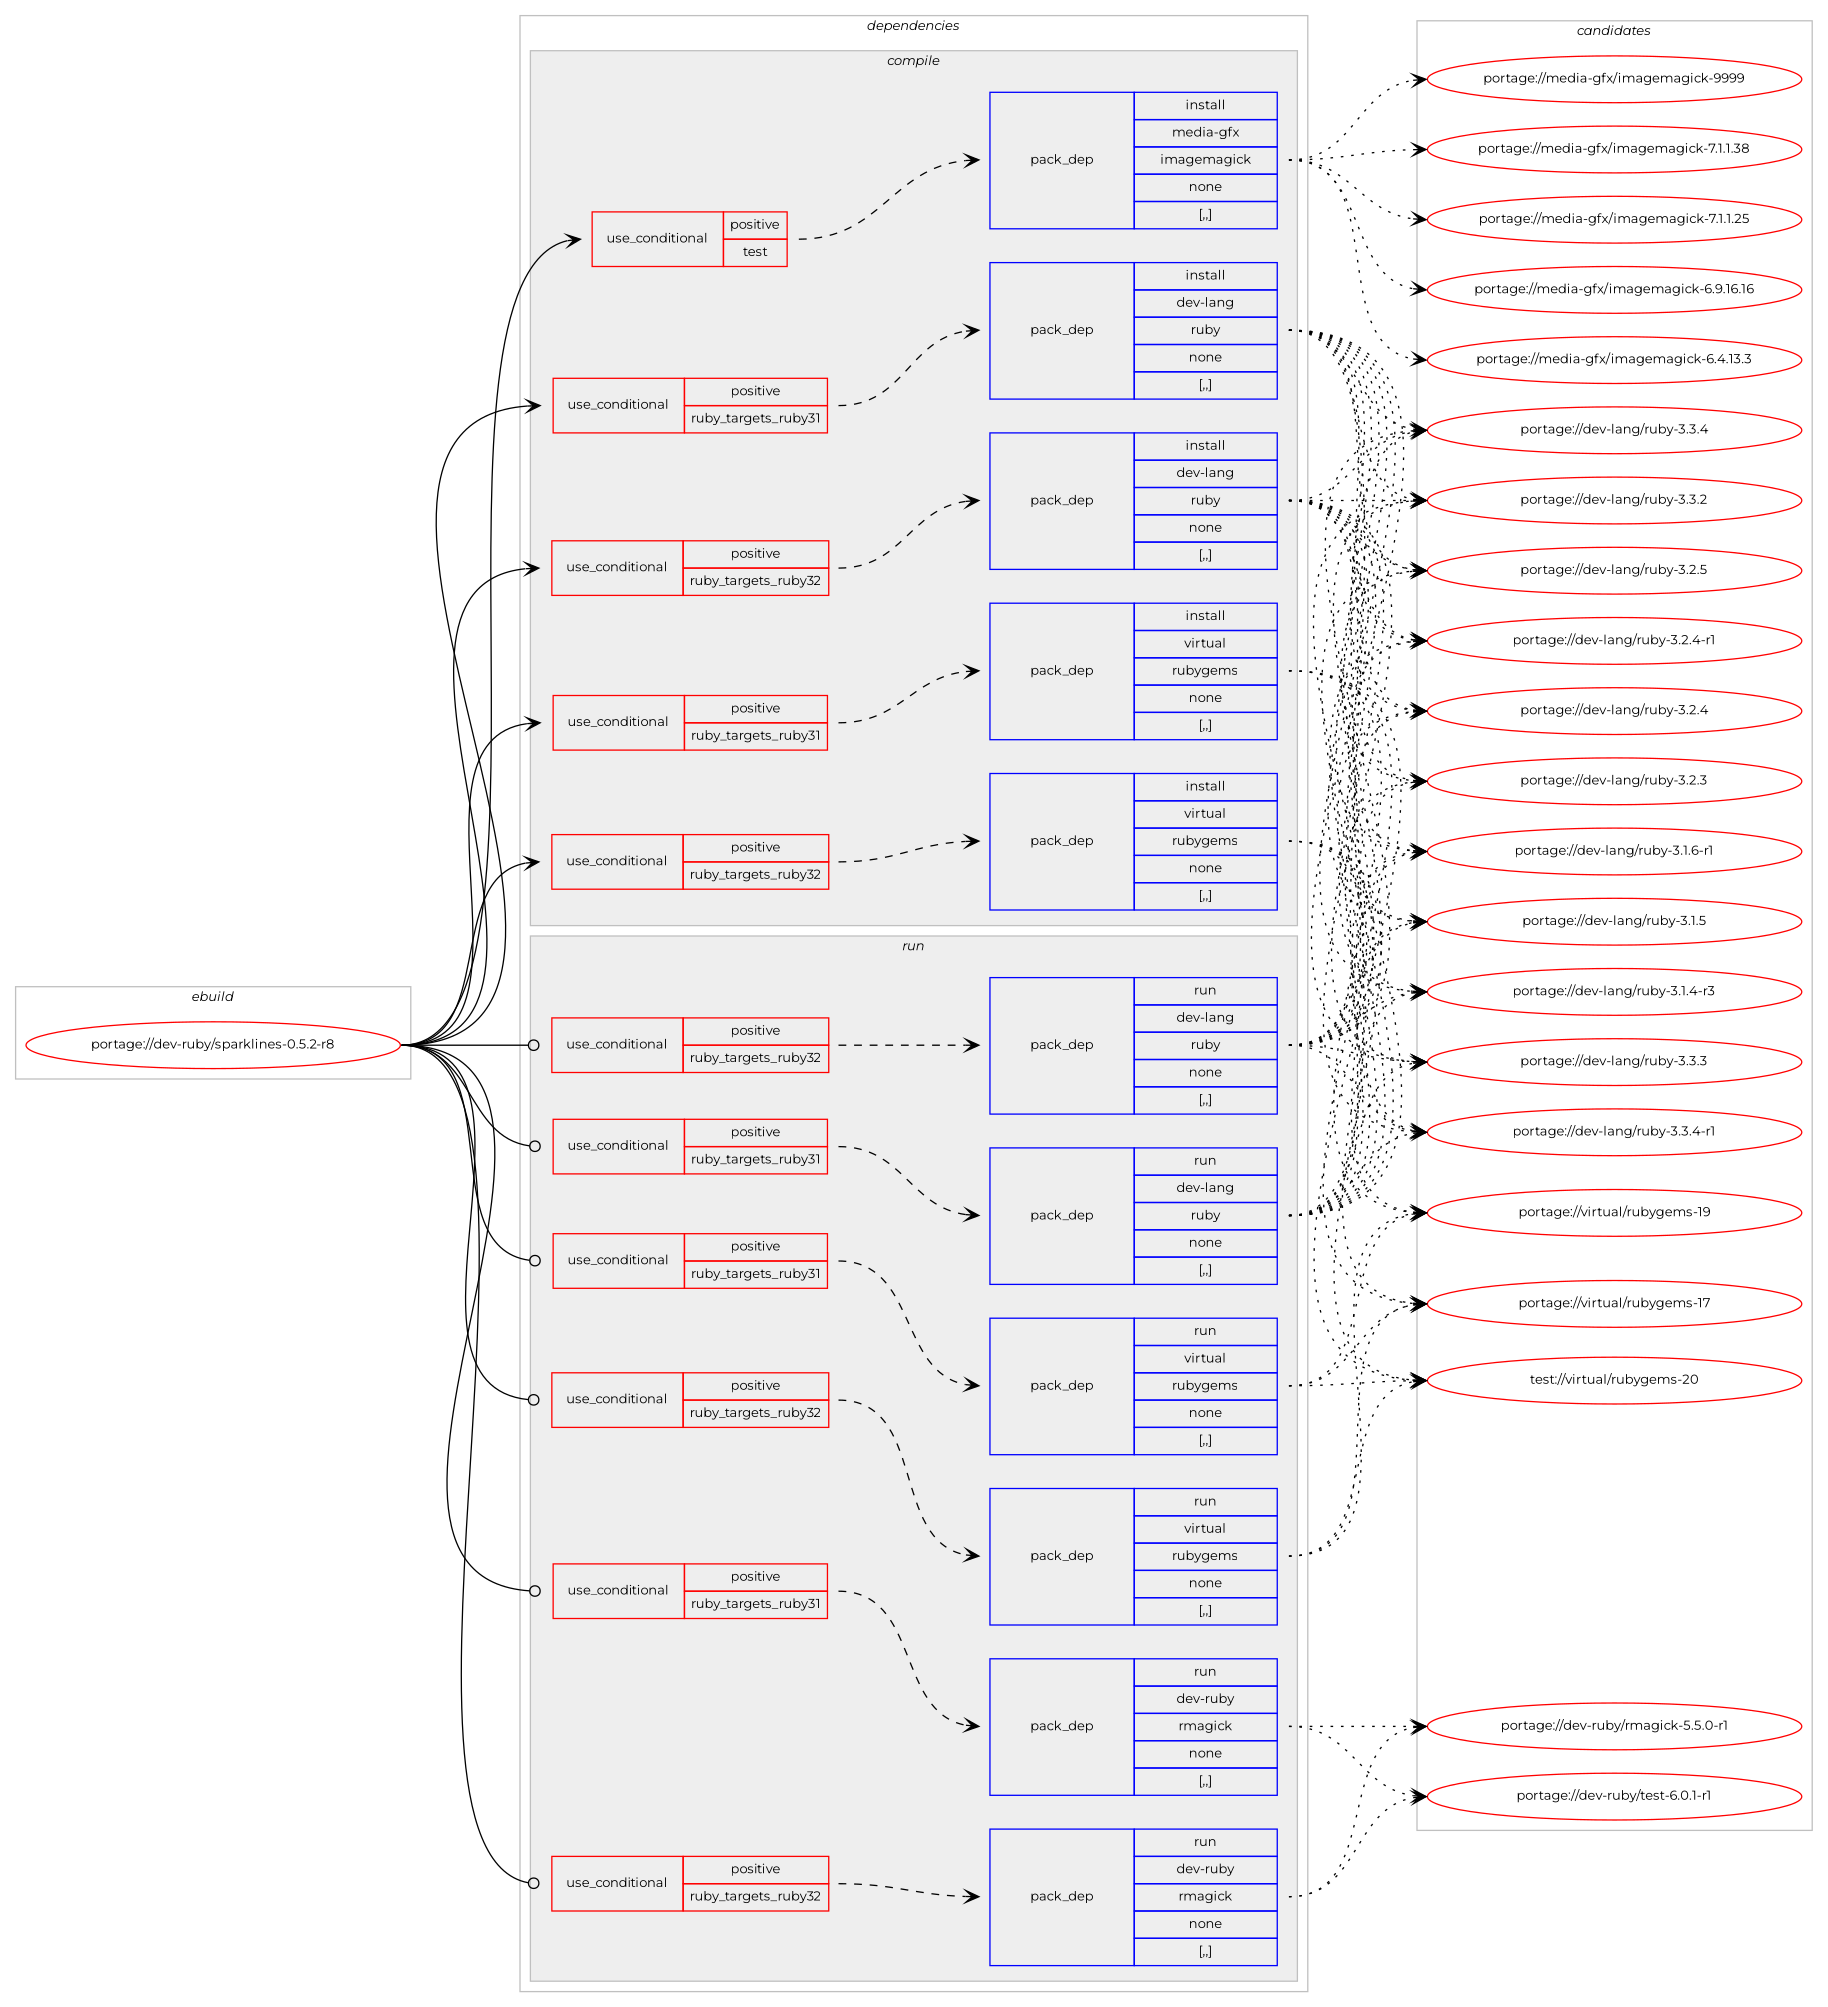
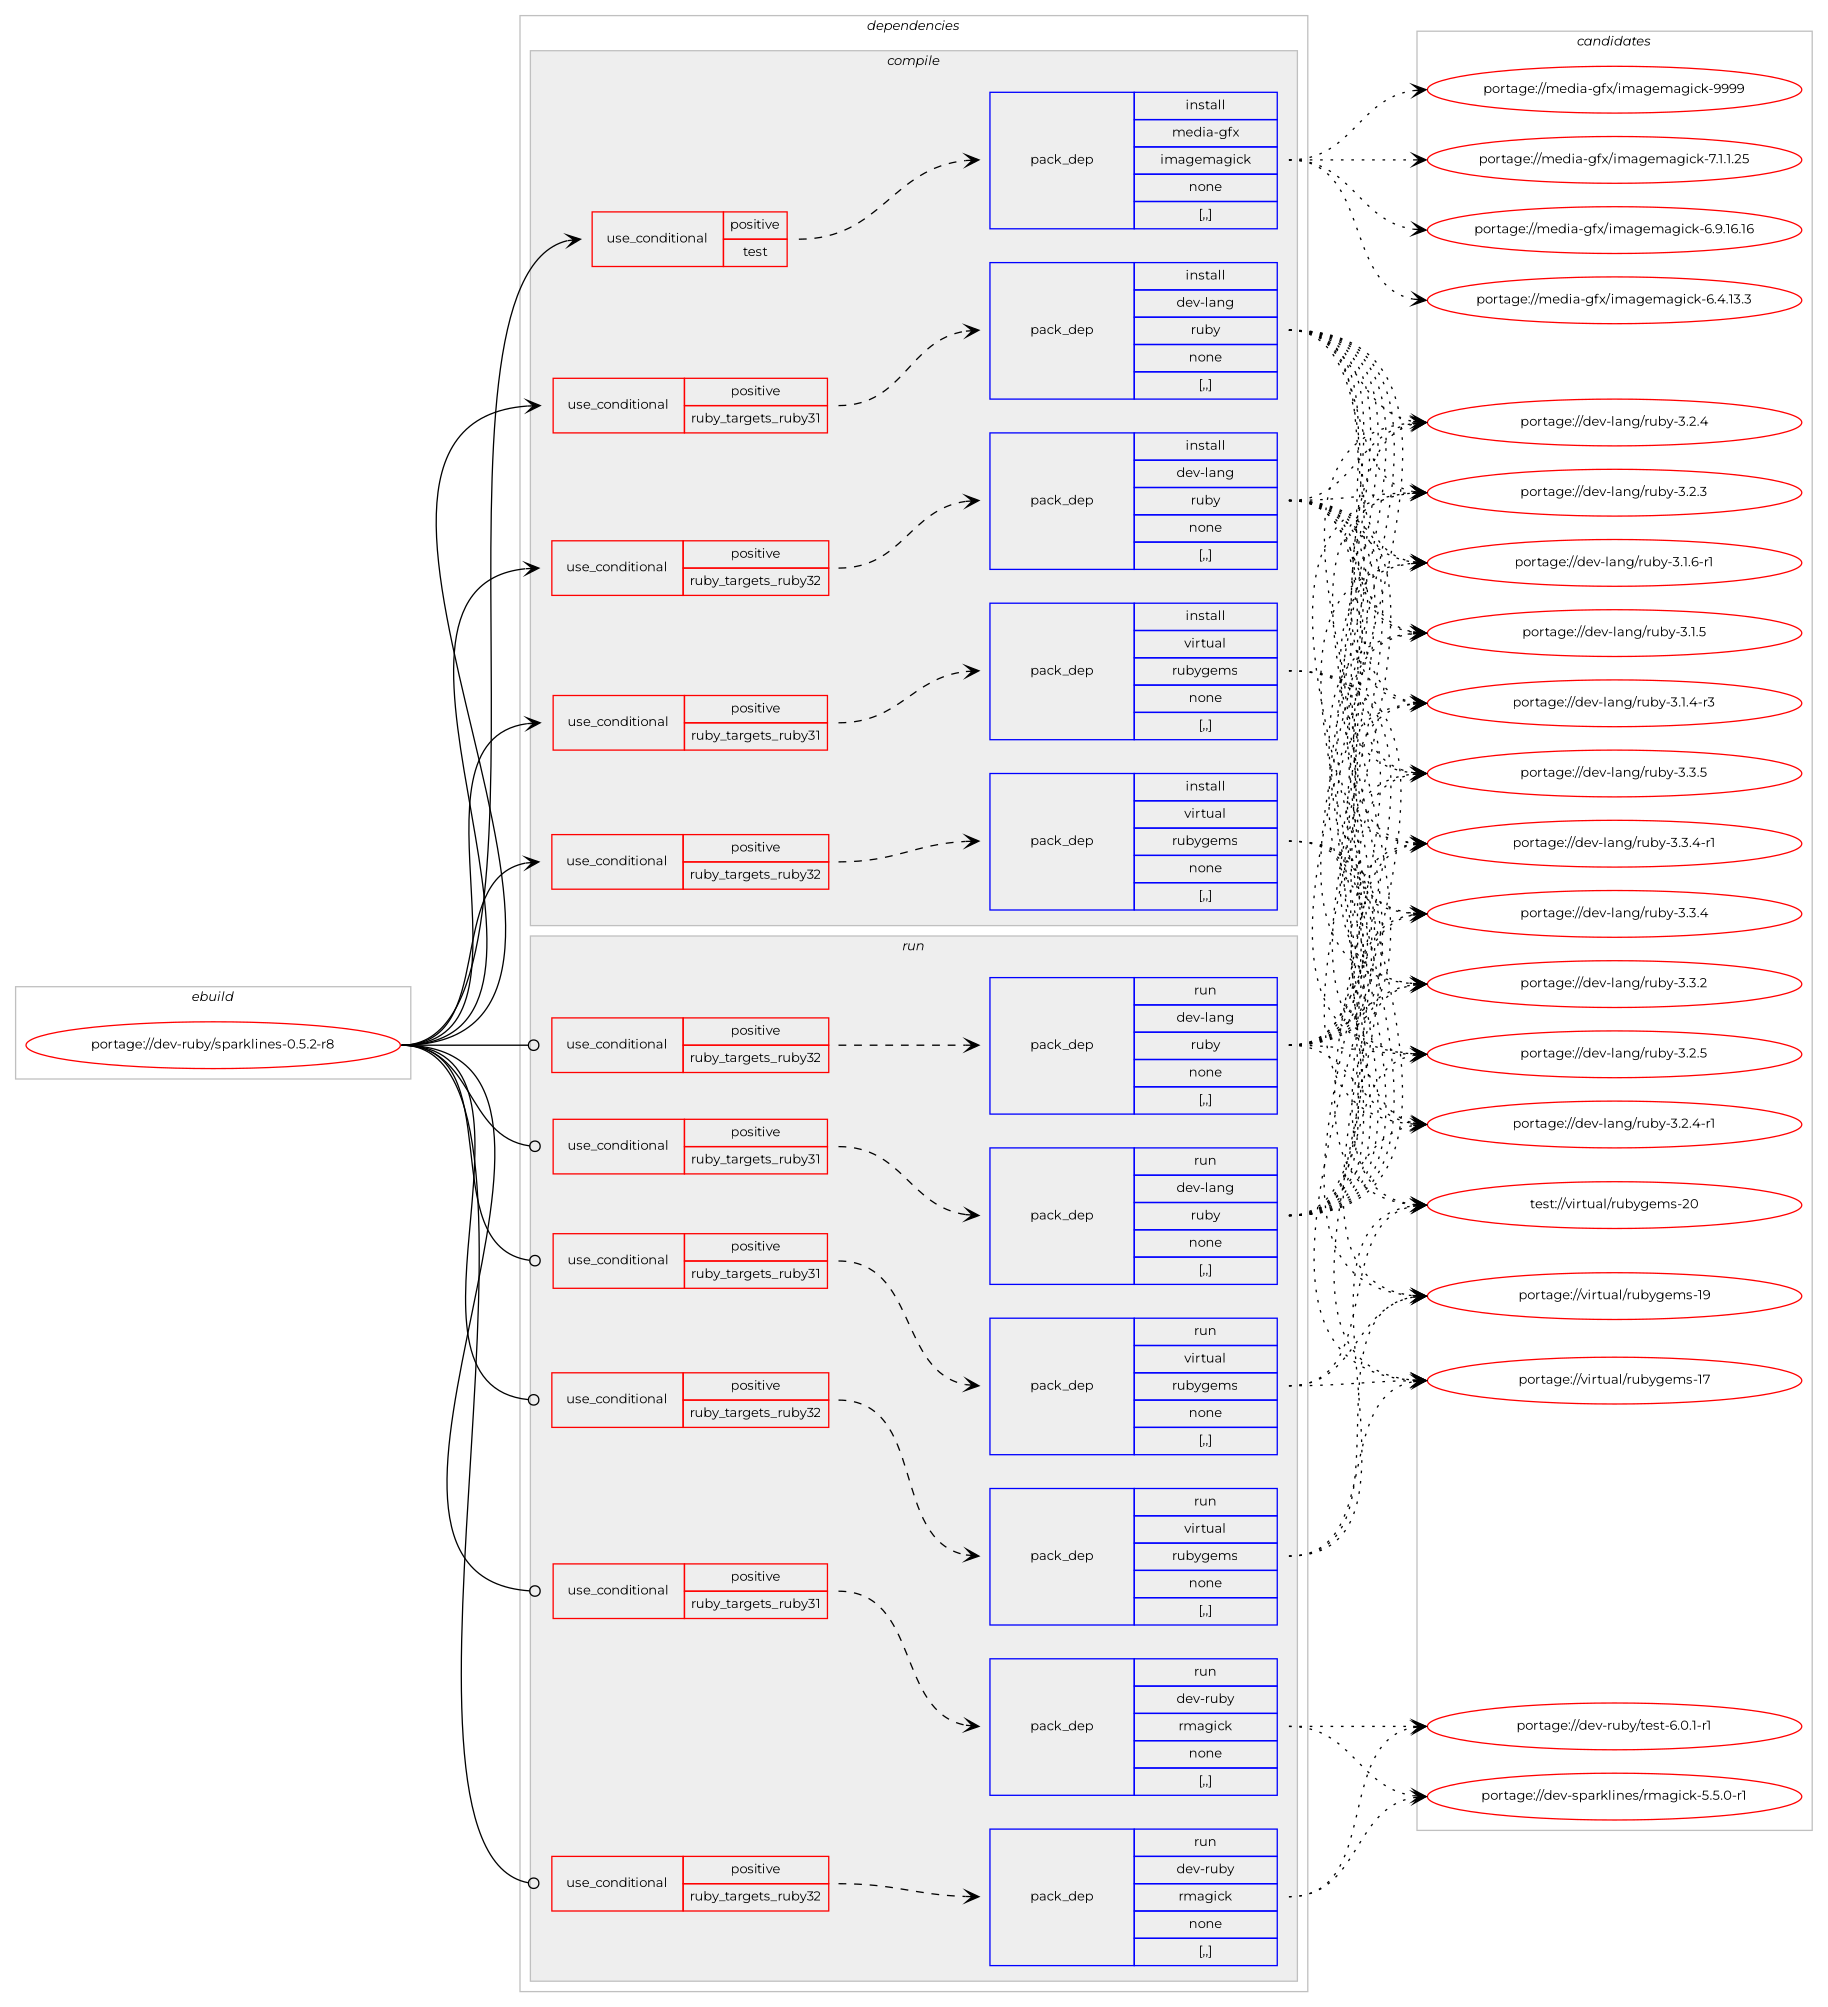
(1615, 149) -> none
(1615, 1062) -> (1615, 773)
(1615, 1726) -> (1615, 1797)
